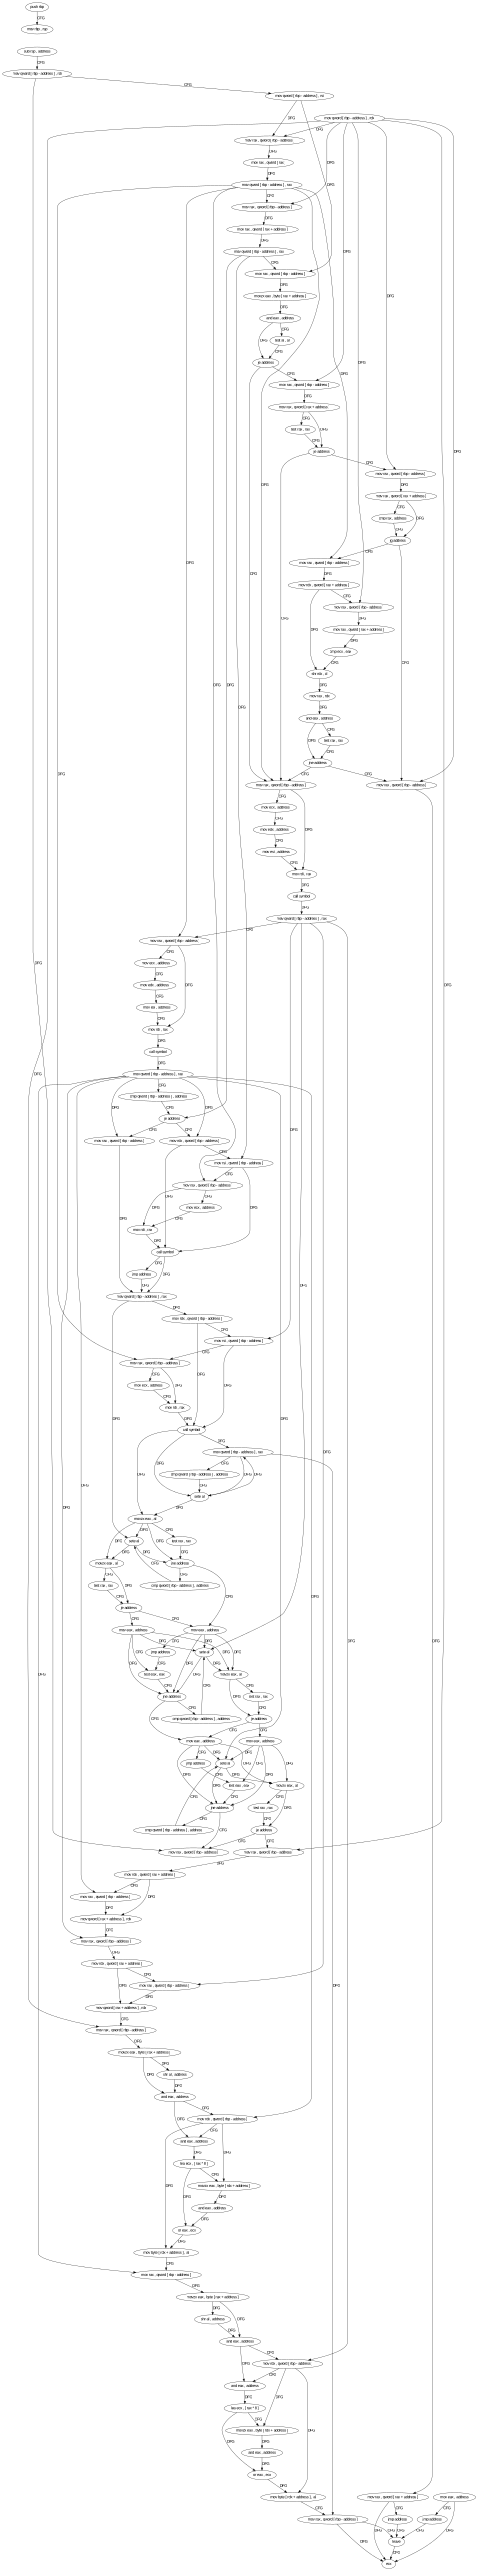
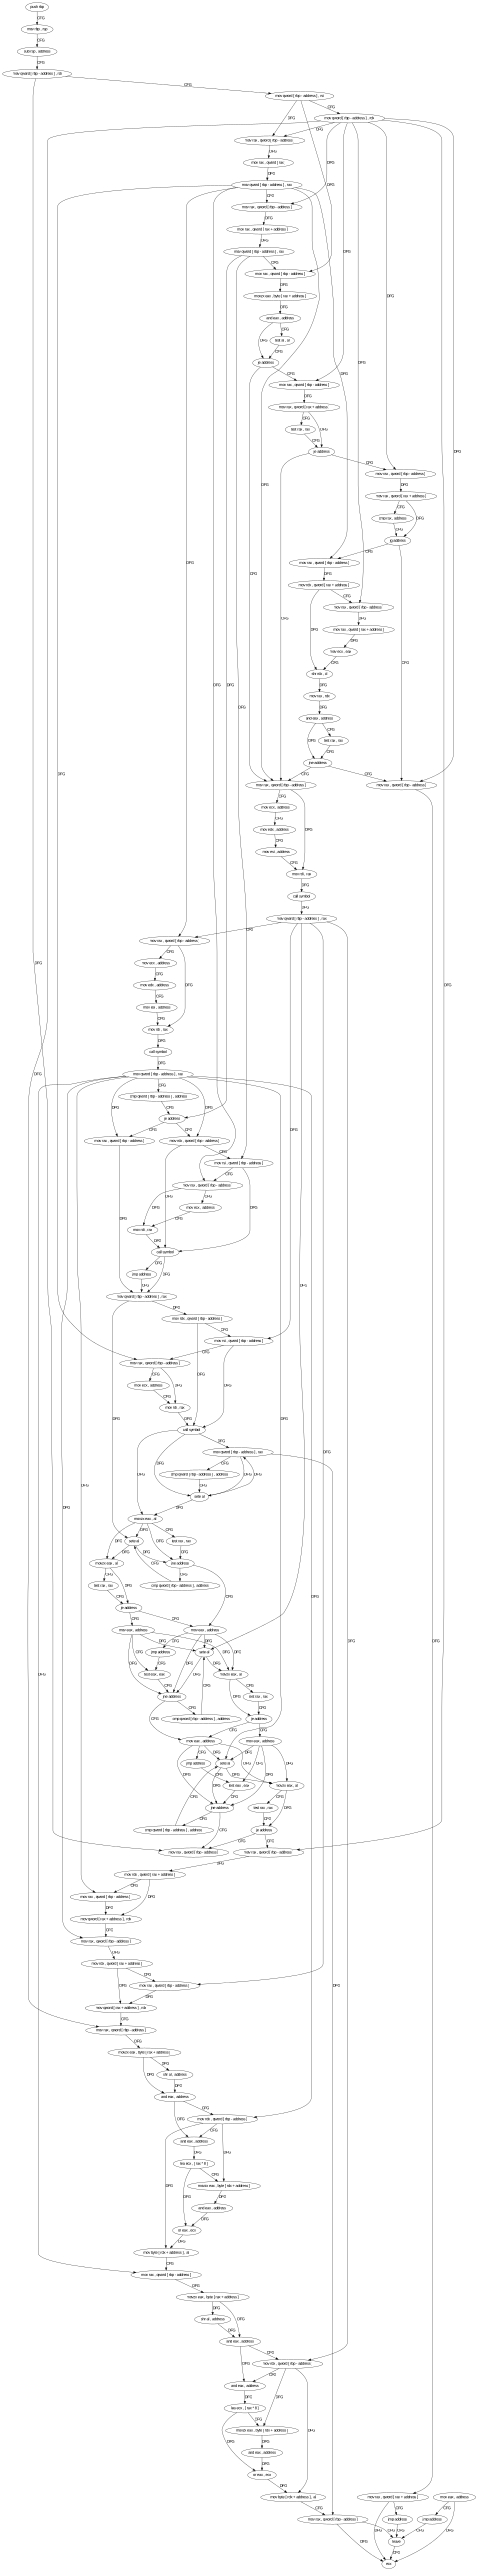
none -> (37, 39)
none -> (323, 107)
(340, 652) -> (340, 652)
